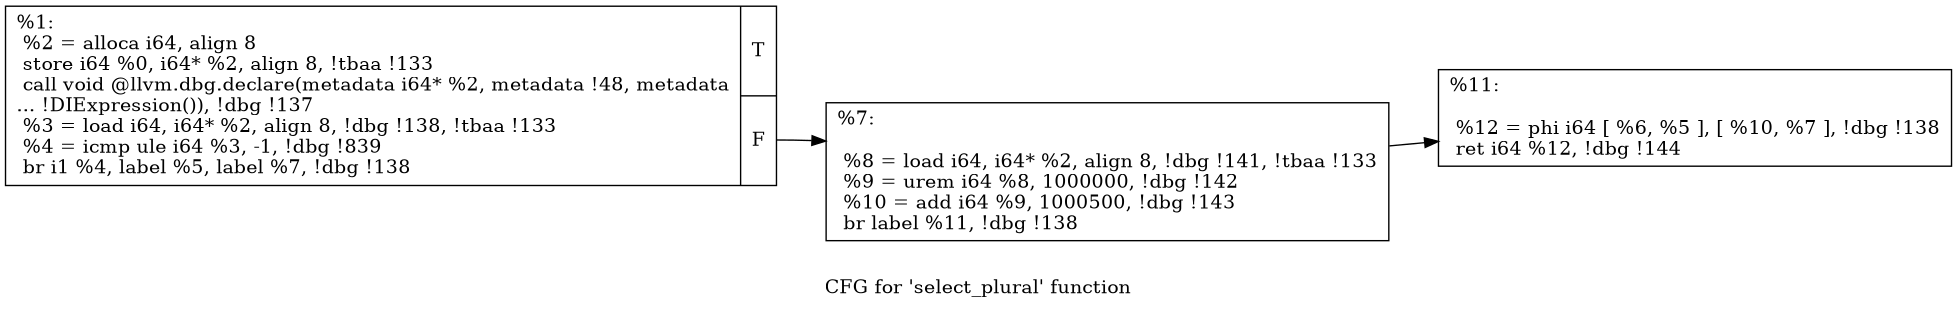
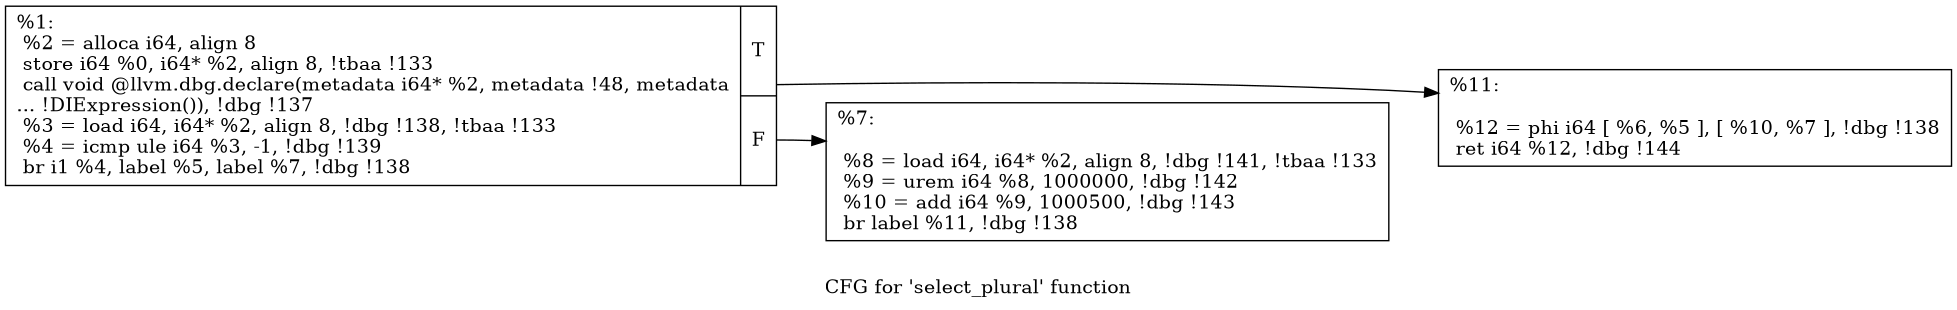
(1407, 144) -> (1101, 83)
(199, 147) -> (199, 147)
